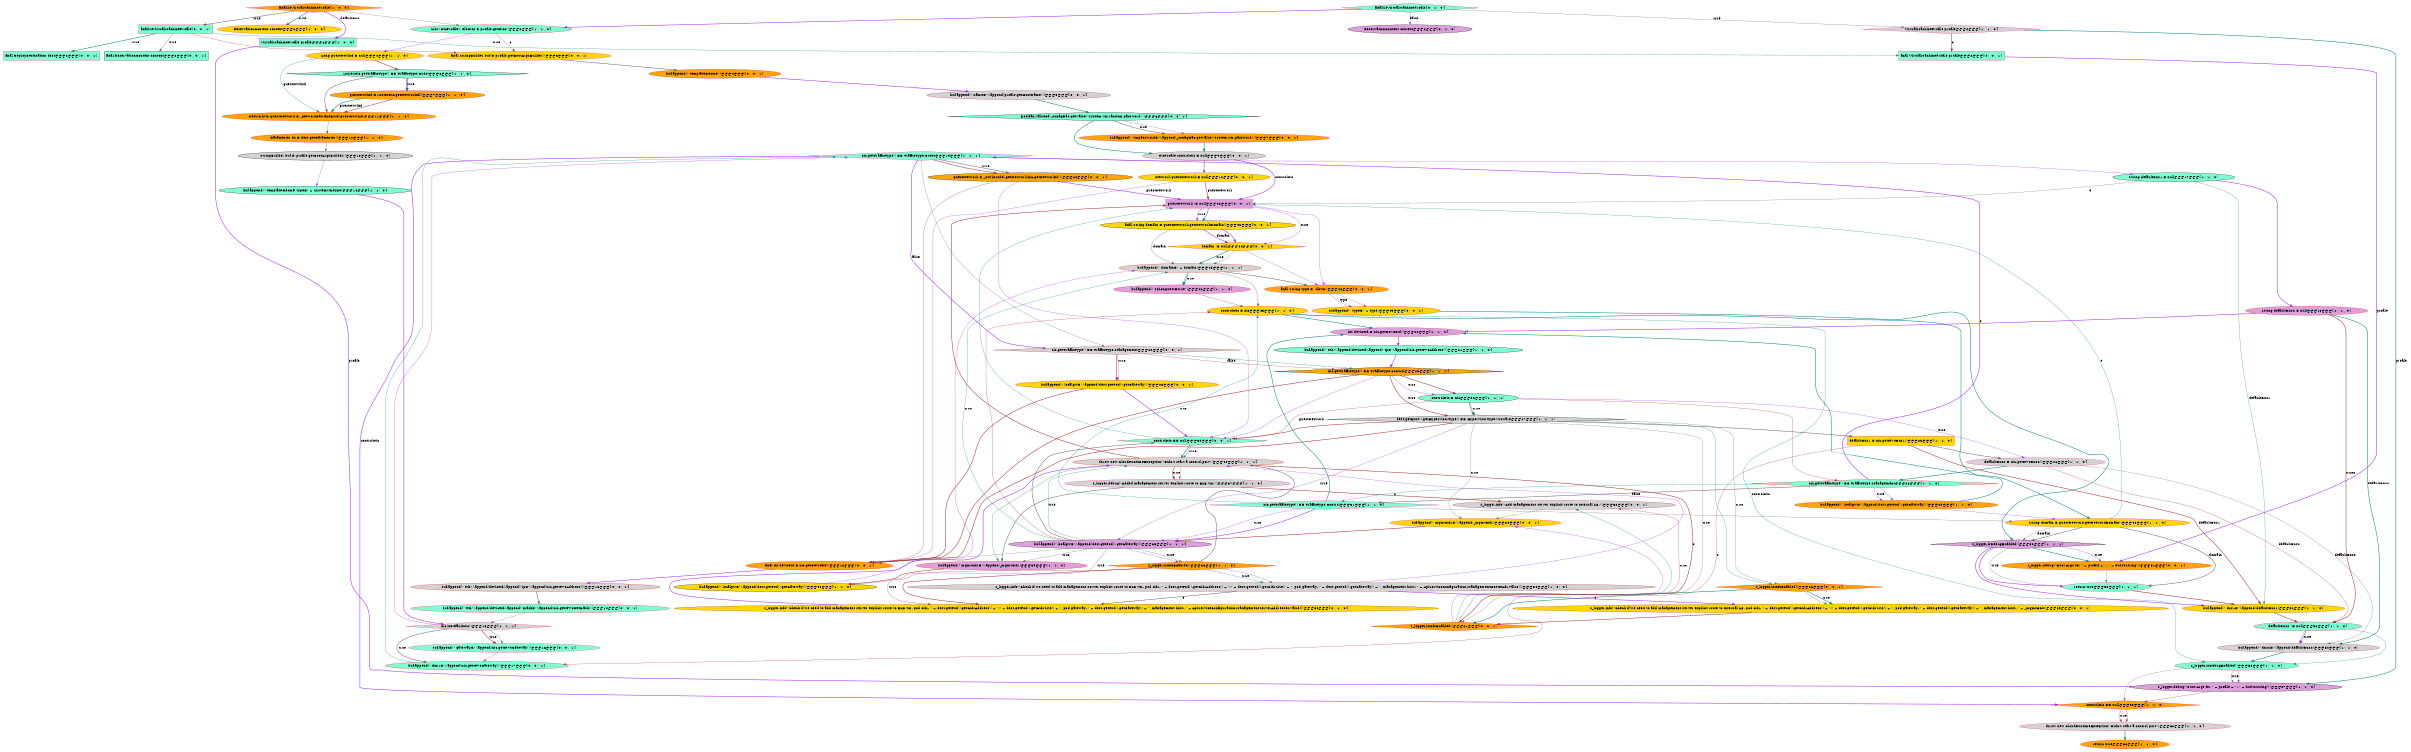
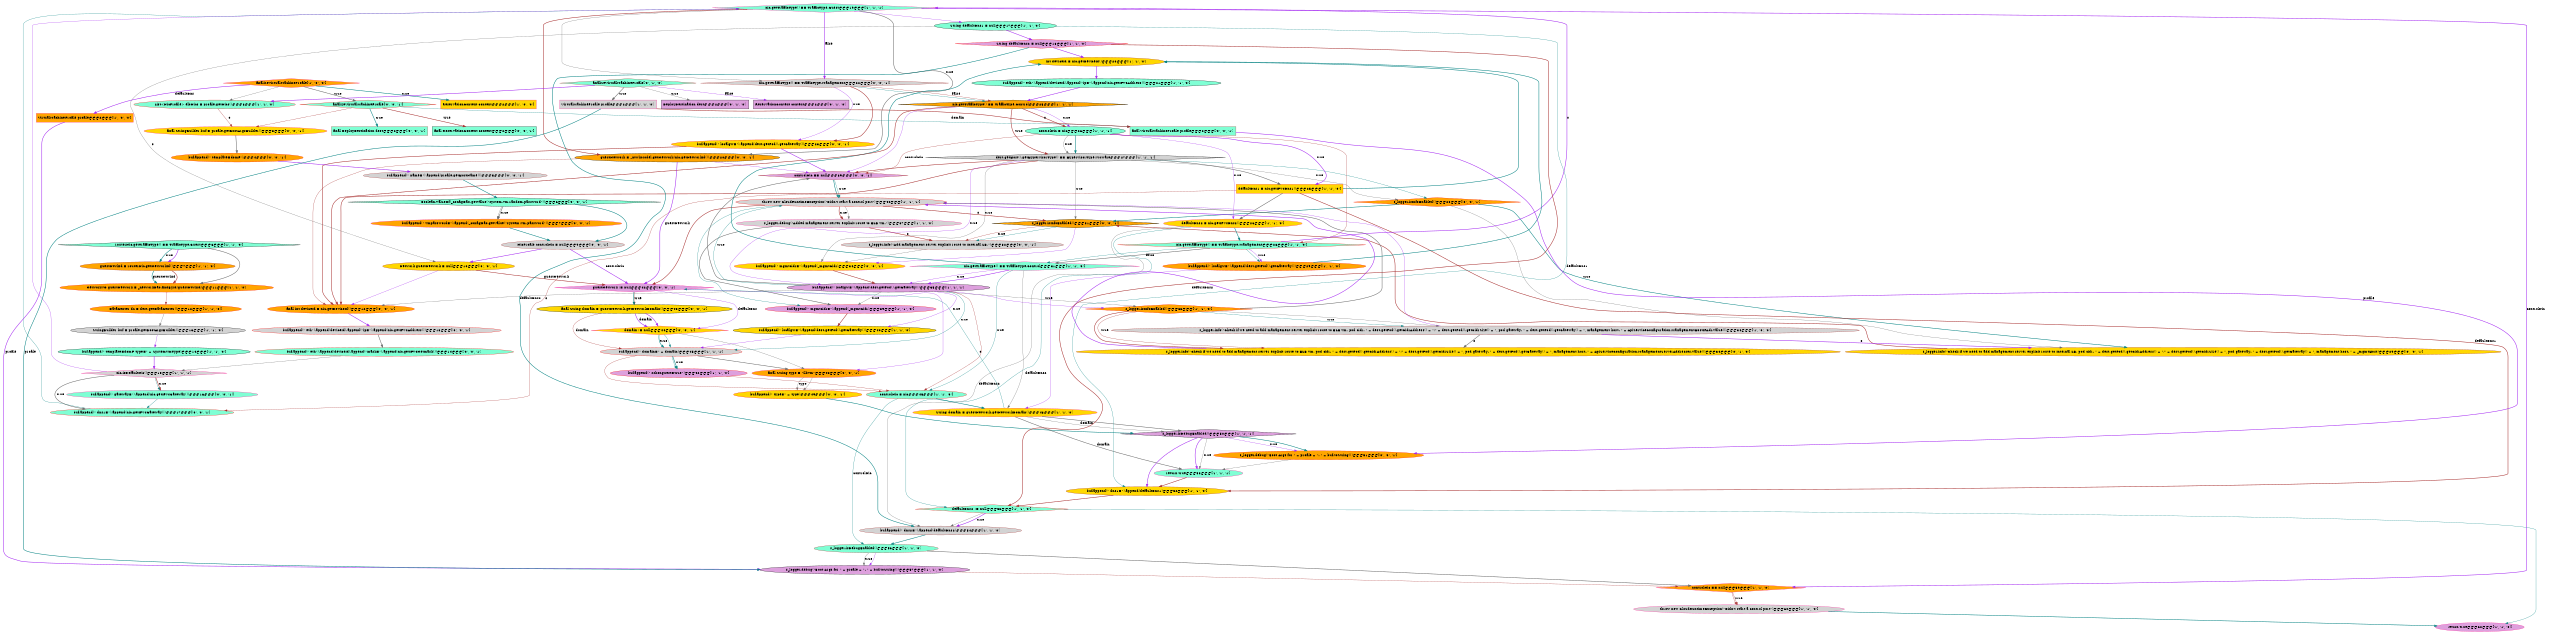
(1676, 18) -> (619, 93)
(176, 29) -> (368, 104)
(280, 29) -> (488, 104)
(1410, 29) -> (801, 104)
(1952, 29) -> (608, 104)
(167, 41) -> (423, 117)
(308, 43) -> (85, 118)
(497, 43) -> (958, 118)
(365, 56) -> none
none -> (705, 104)
none -> (1231, 139)
(1204, 165) -> (507, 255)
(1699, 201) -> (350, 49)
(1209, 204) -> (634, 288)
(1305, 225) -> (748, 309)
(980, 301) -> none
(1257, 311) -> (916, 395)
(2307, 311) -> (1042, 44)
(1326, 321) -> (1475, 72)
(1398, 332) -> (1096, 62)
(1312, 419) -> (914, 158)
(1193, 441) -> (833, 176)
(2036, 462) -> (1233, 223)
(2351, 473) -> (1203, 288)
(2219, 517) -> (1041, 337)
(1454, 626) -> (1076, 223)
(2308, 626) -> (992, 509)
(2364, 658) -> (1856, 513)
(2149, 674) -> (1308, 568)
(2125, 744) -> (2480, 627)
